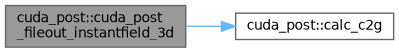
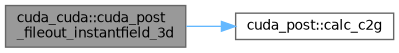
(96, 26) -> (96, 26)
